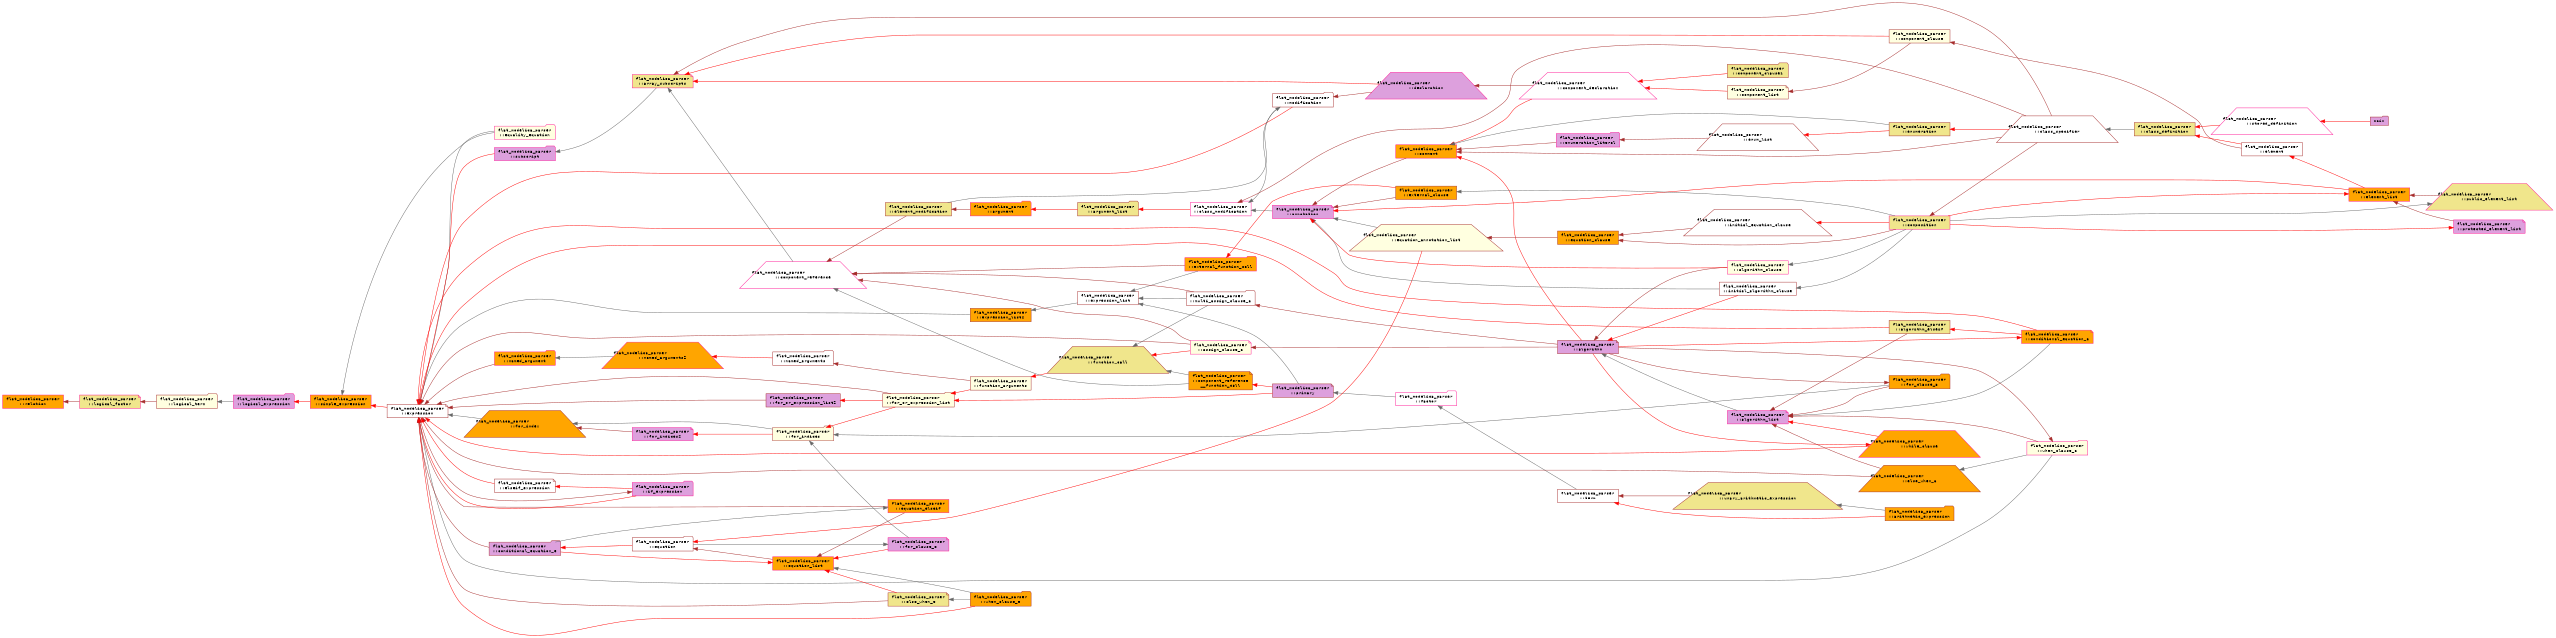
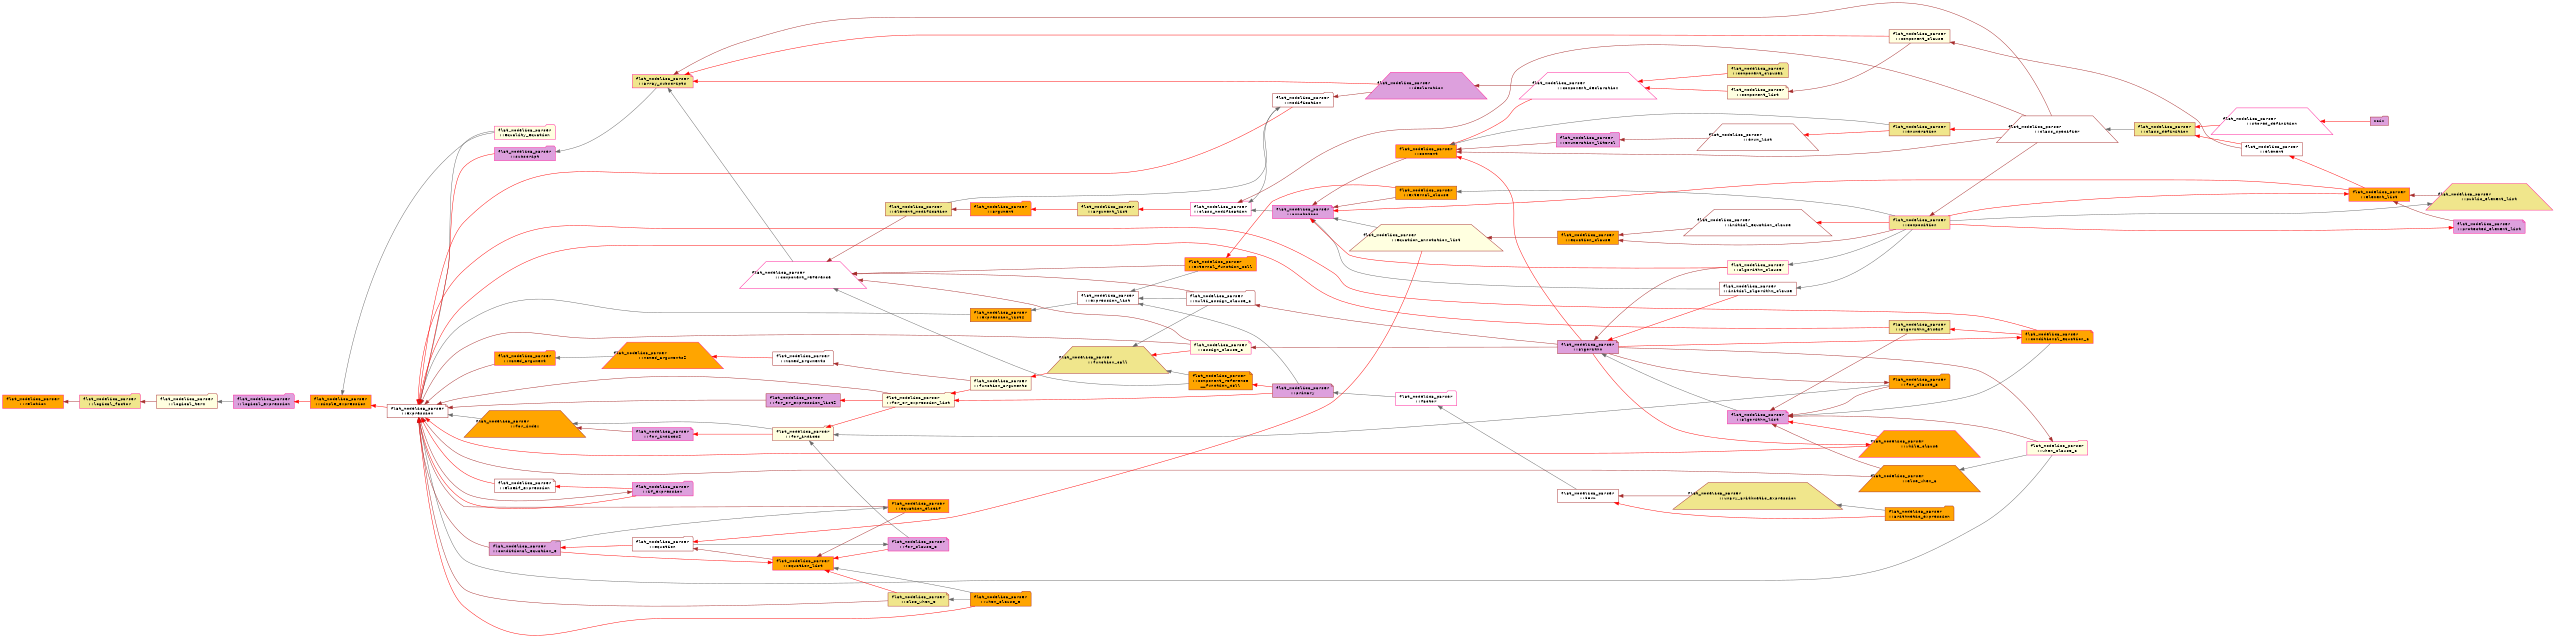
(110, 402) -> (110, 402)
